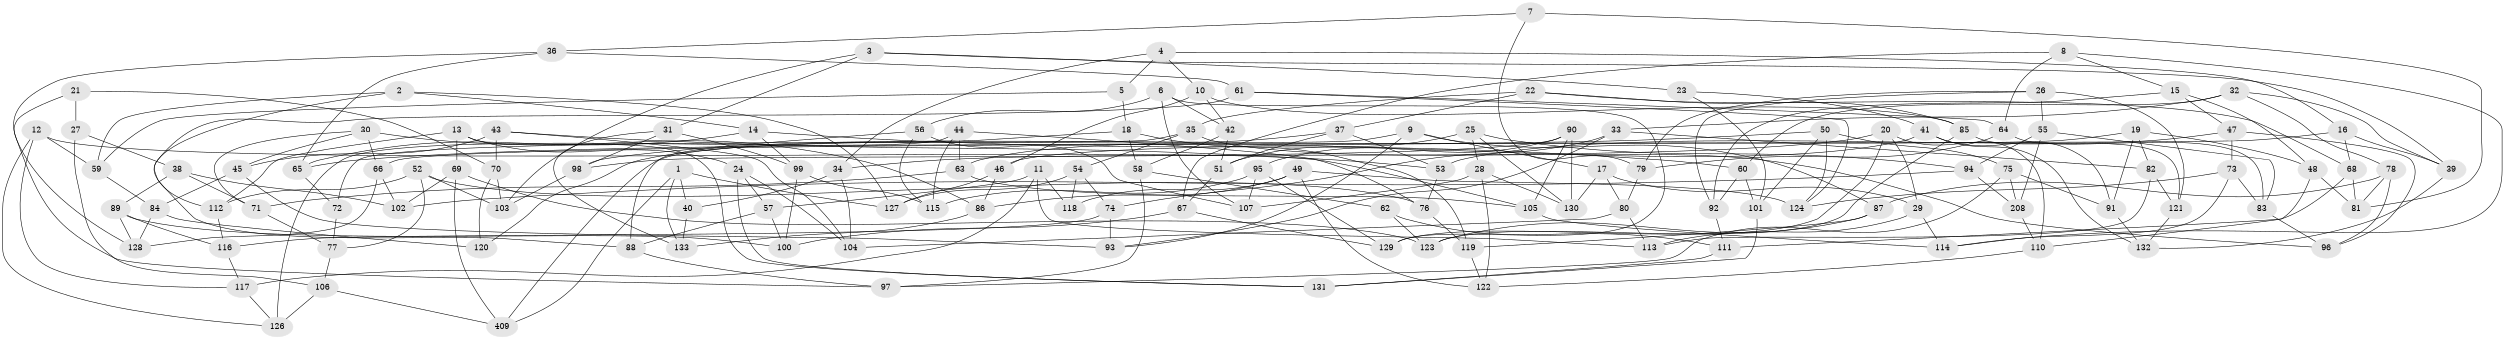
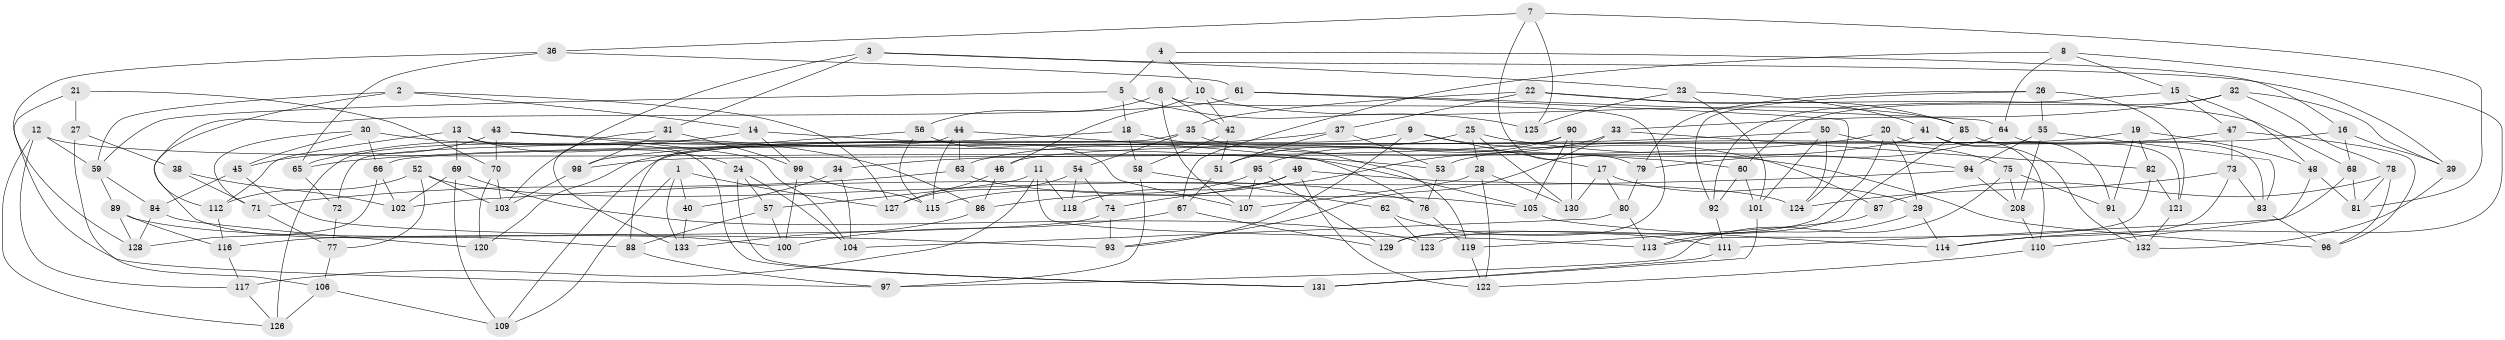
(988, 87) -> none
none -> (1532, 130)
(147, 189) -> (106, 189)
(1545, 224) -> none
(502, 327) -> (502, 327)
